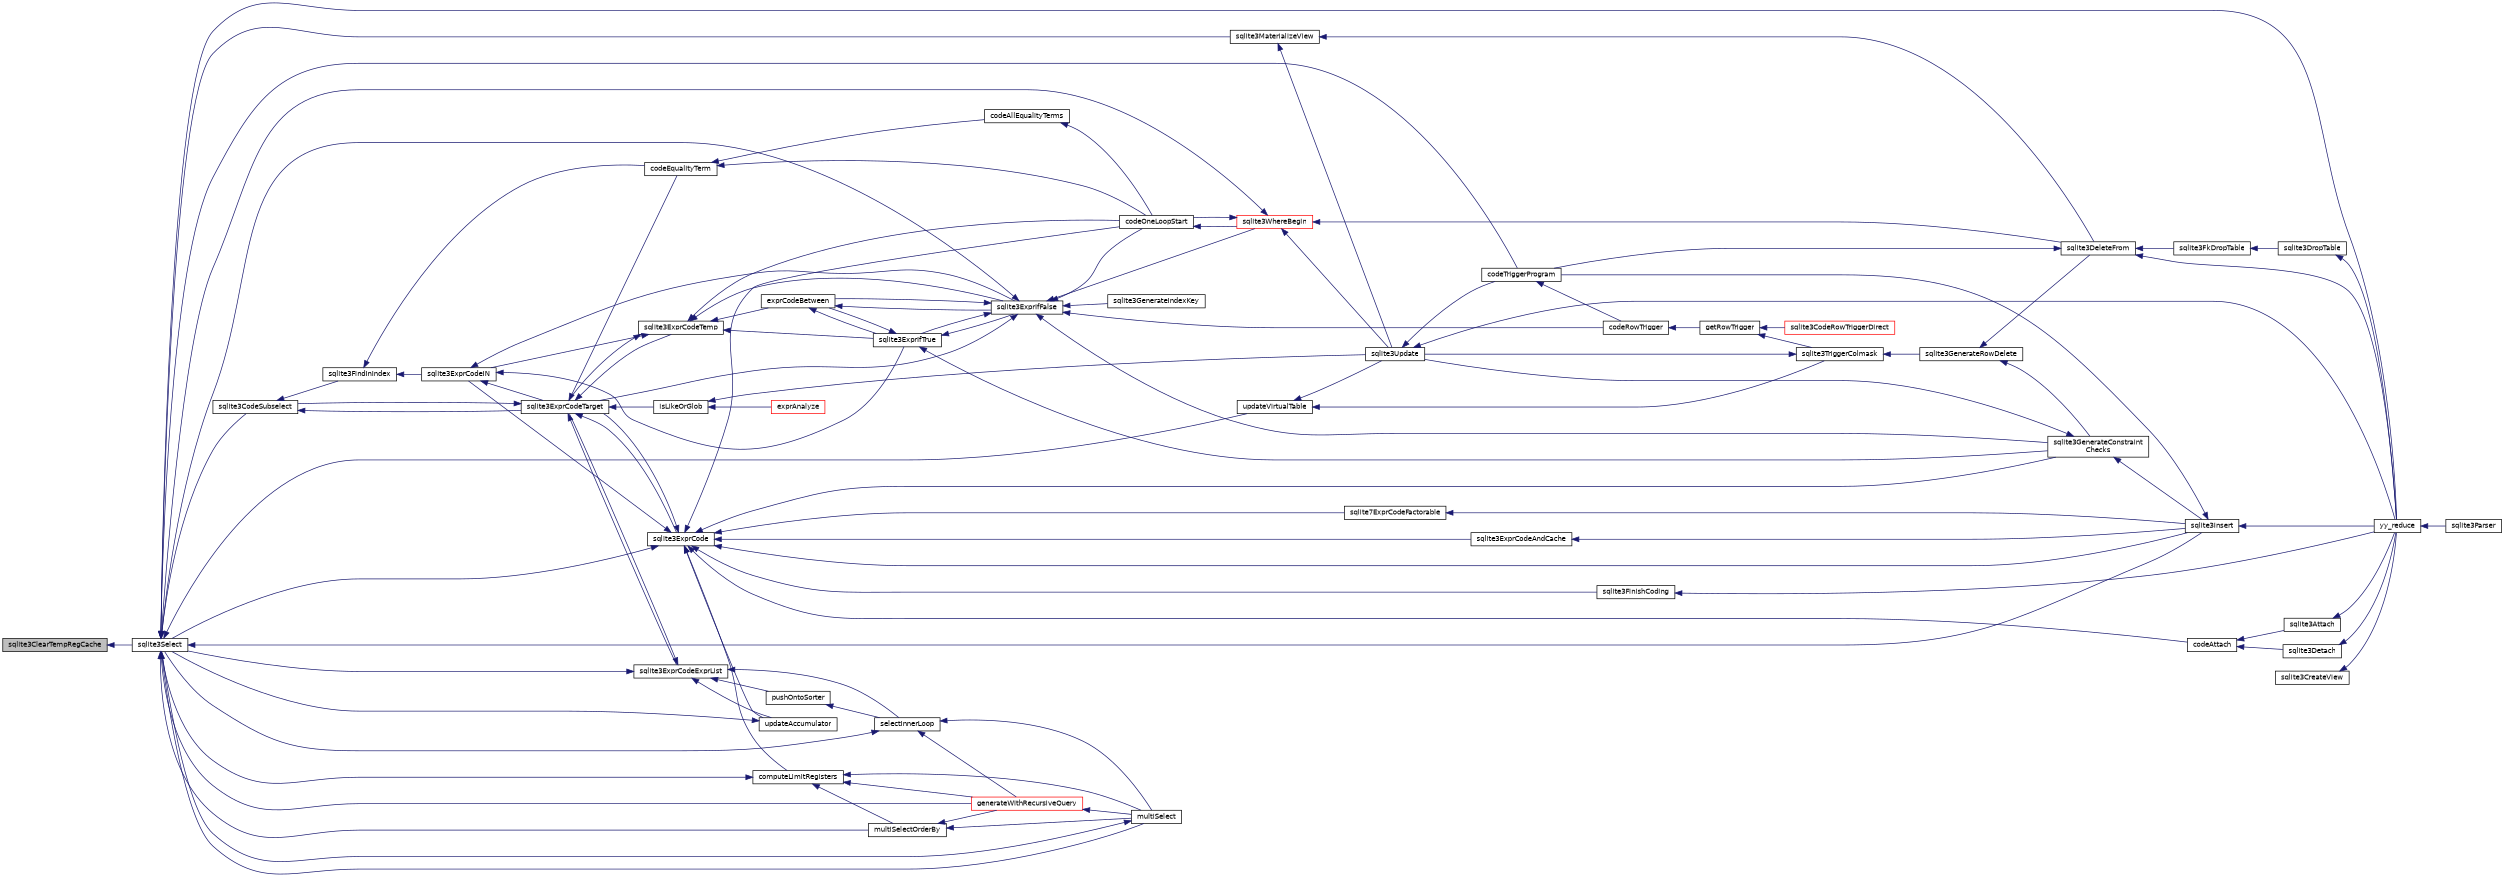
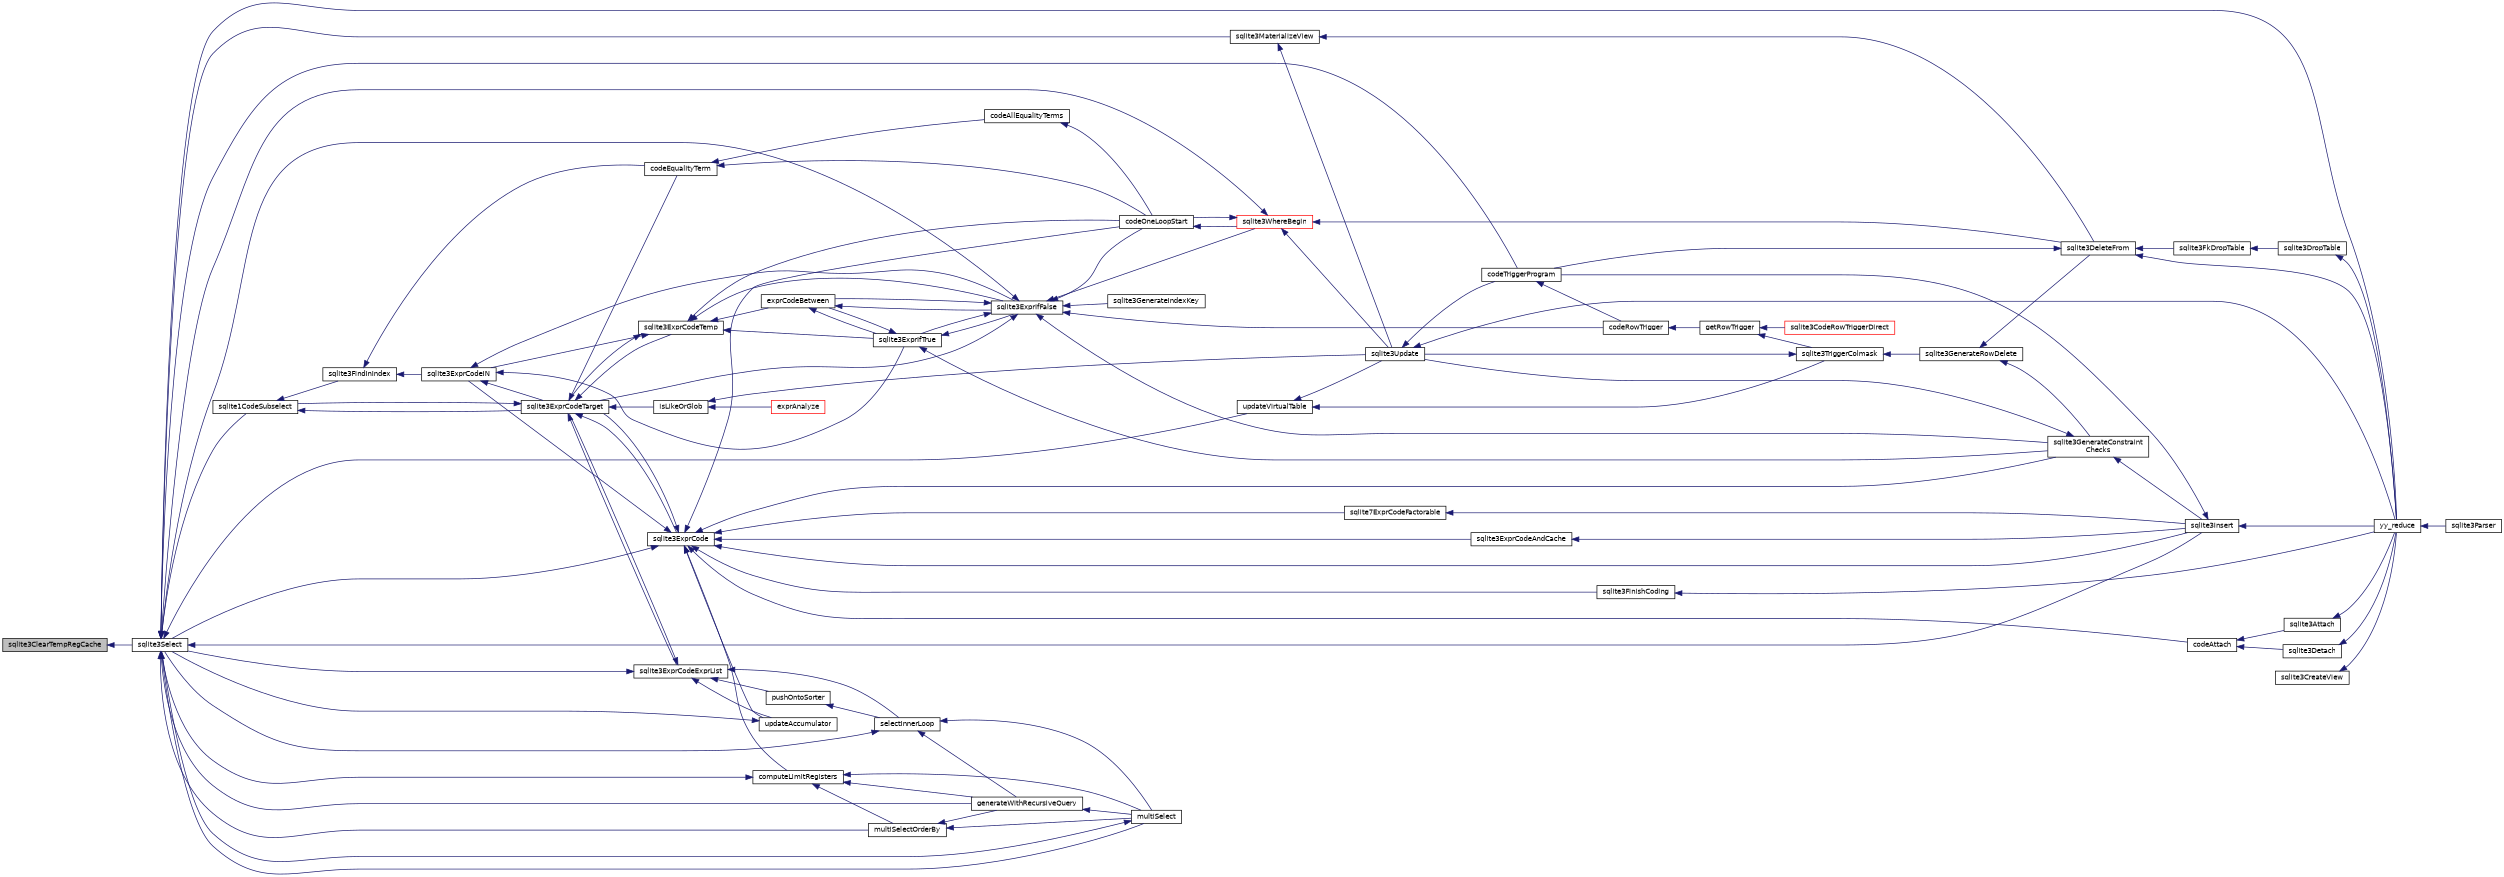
(255, 407) -> (255, 407)
(1027, 804) -> (1027, 804)
